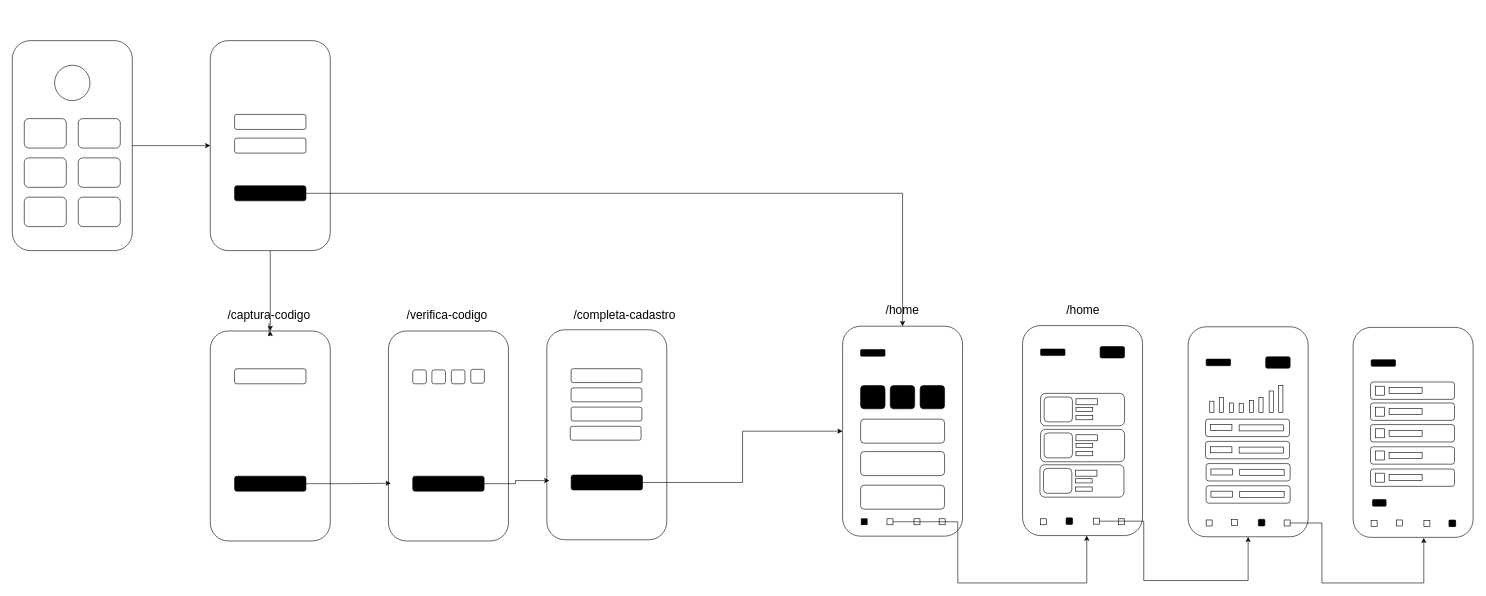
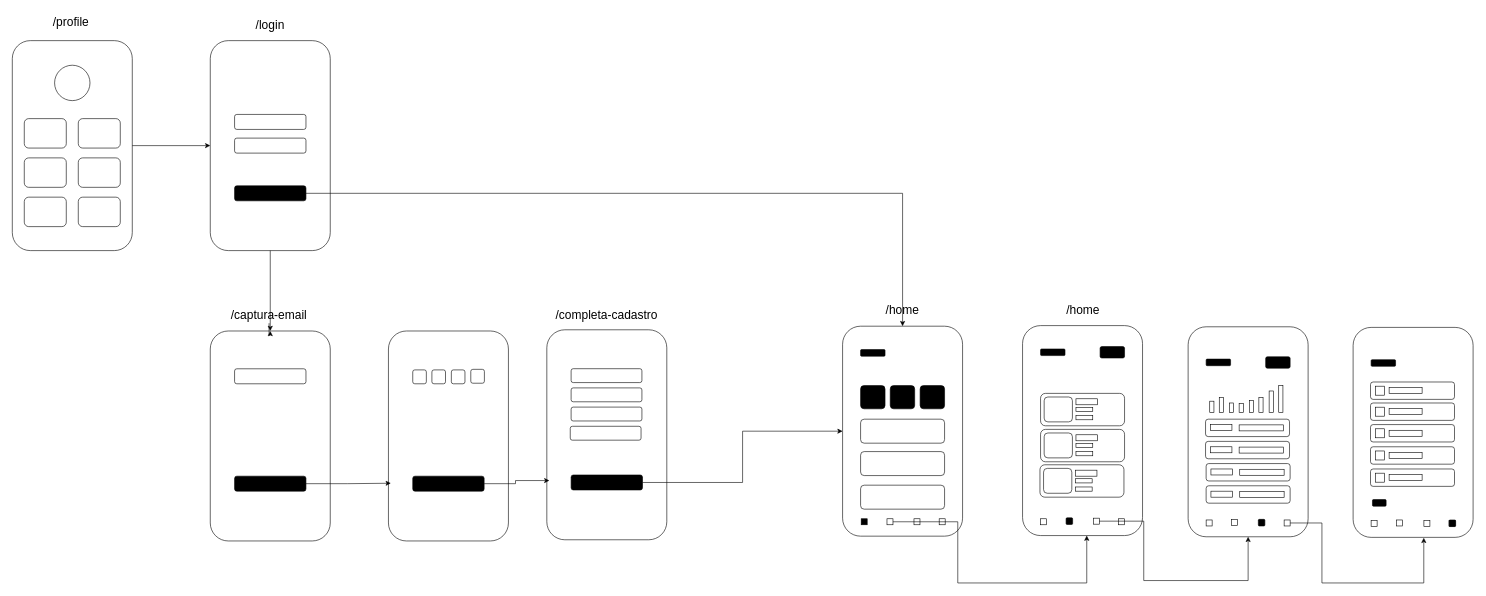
none -> (71, 21)
none -> (270, 24)
(269, 314) -> (269, 314)
(447, 314) -> none
(625, 314) -> (607, 314)
